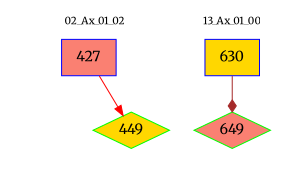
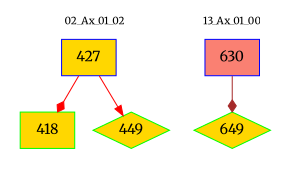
(89, 58) -> (89, 58)
(232, 58) -> (232, 58)
none -> (47, 130)
(232, 130) -> (232, 130)
